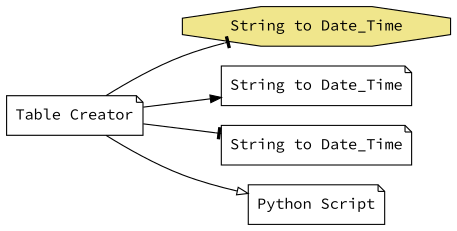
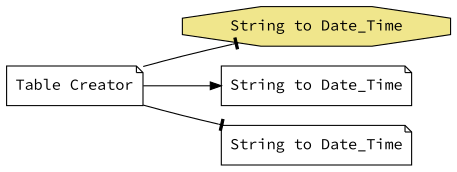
(316, 205) -> none
